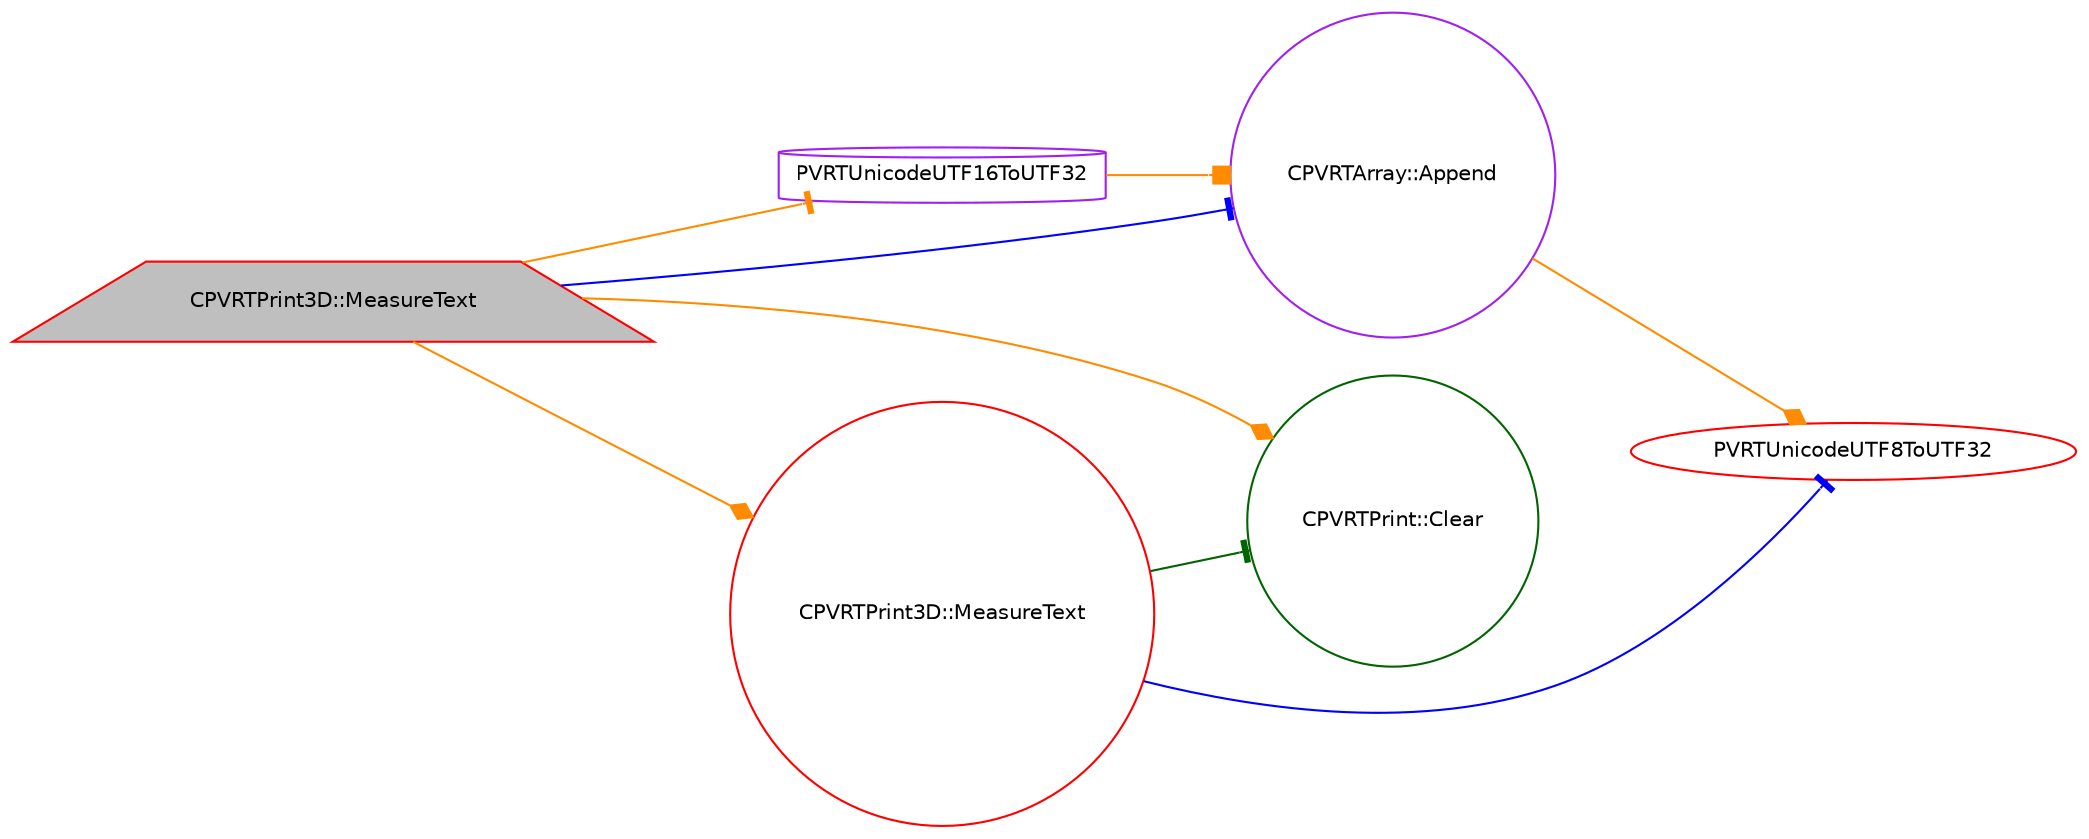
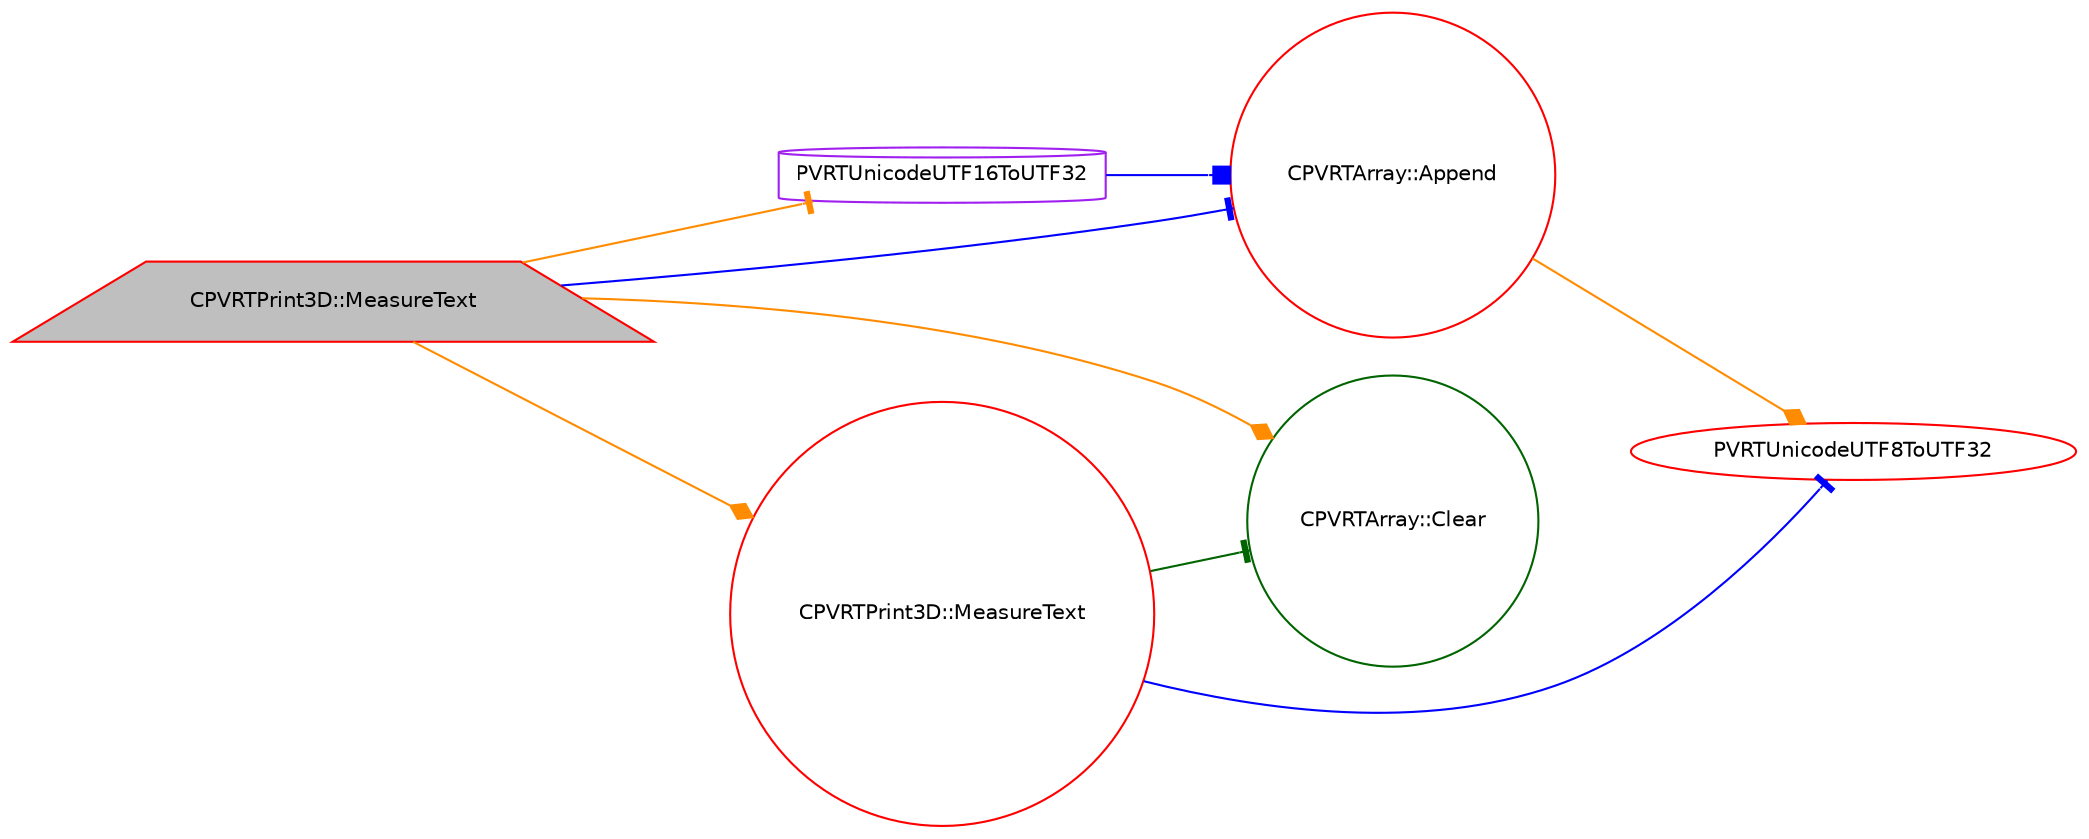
(1157, 175) -> (1157, 175)
(1393, 175) -> (1393, 175)
(1393, 521) -> (1393, 521)
